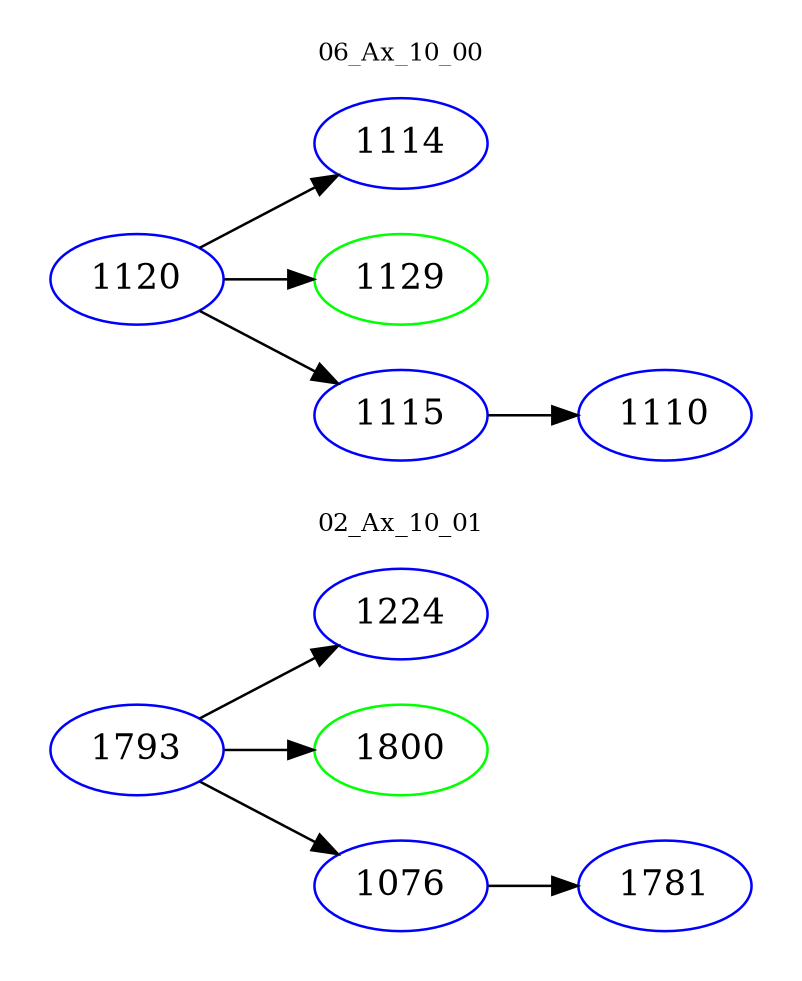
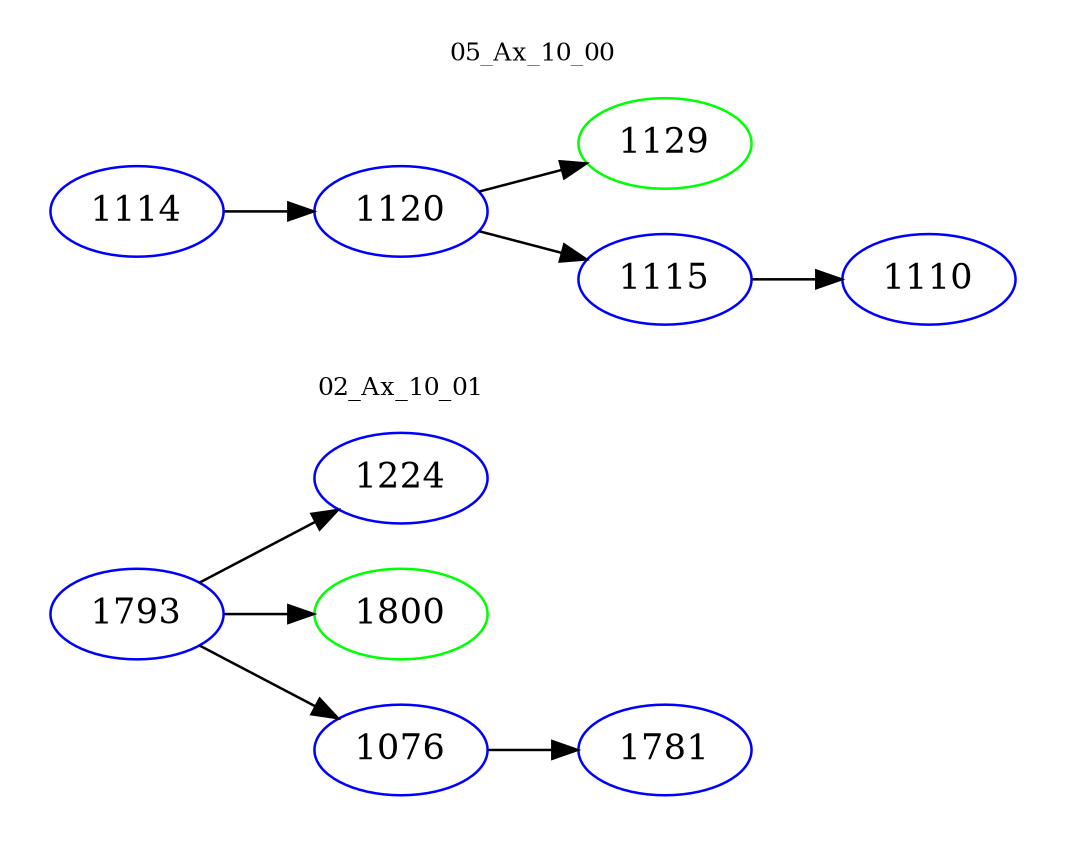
(401, 54) -> (533, 54)
(257, 217) -> (256, 211)
